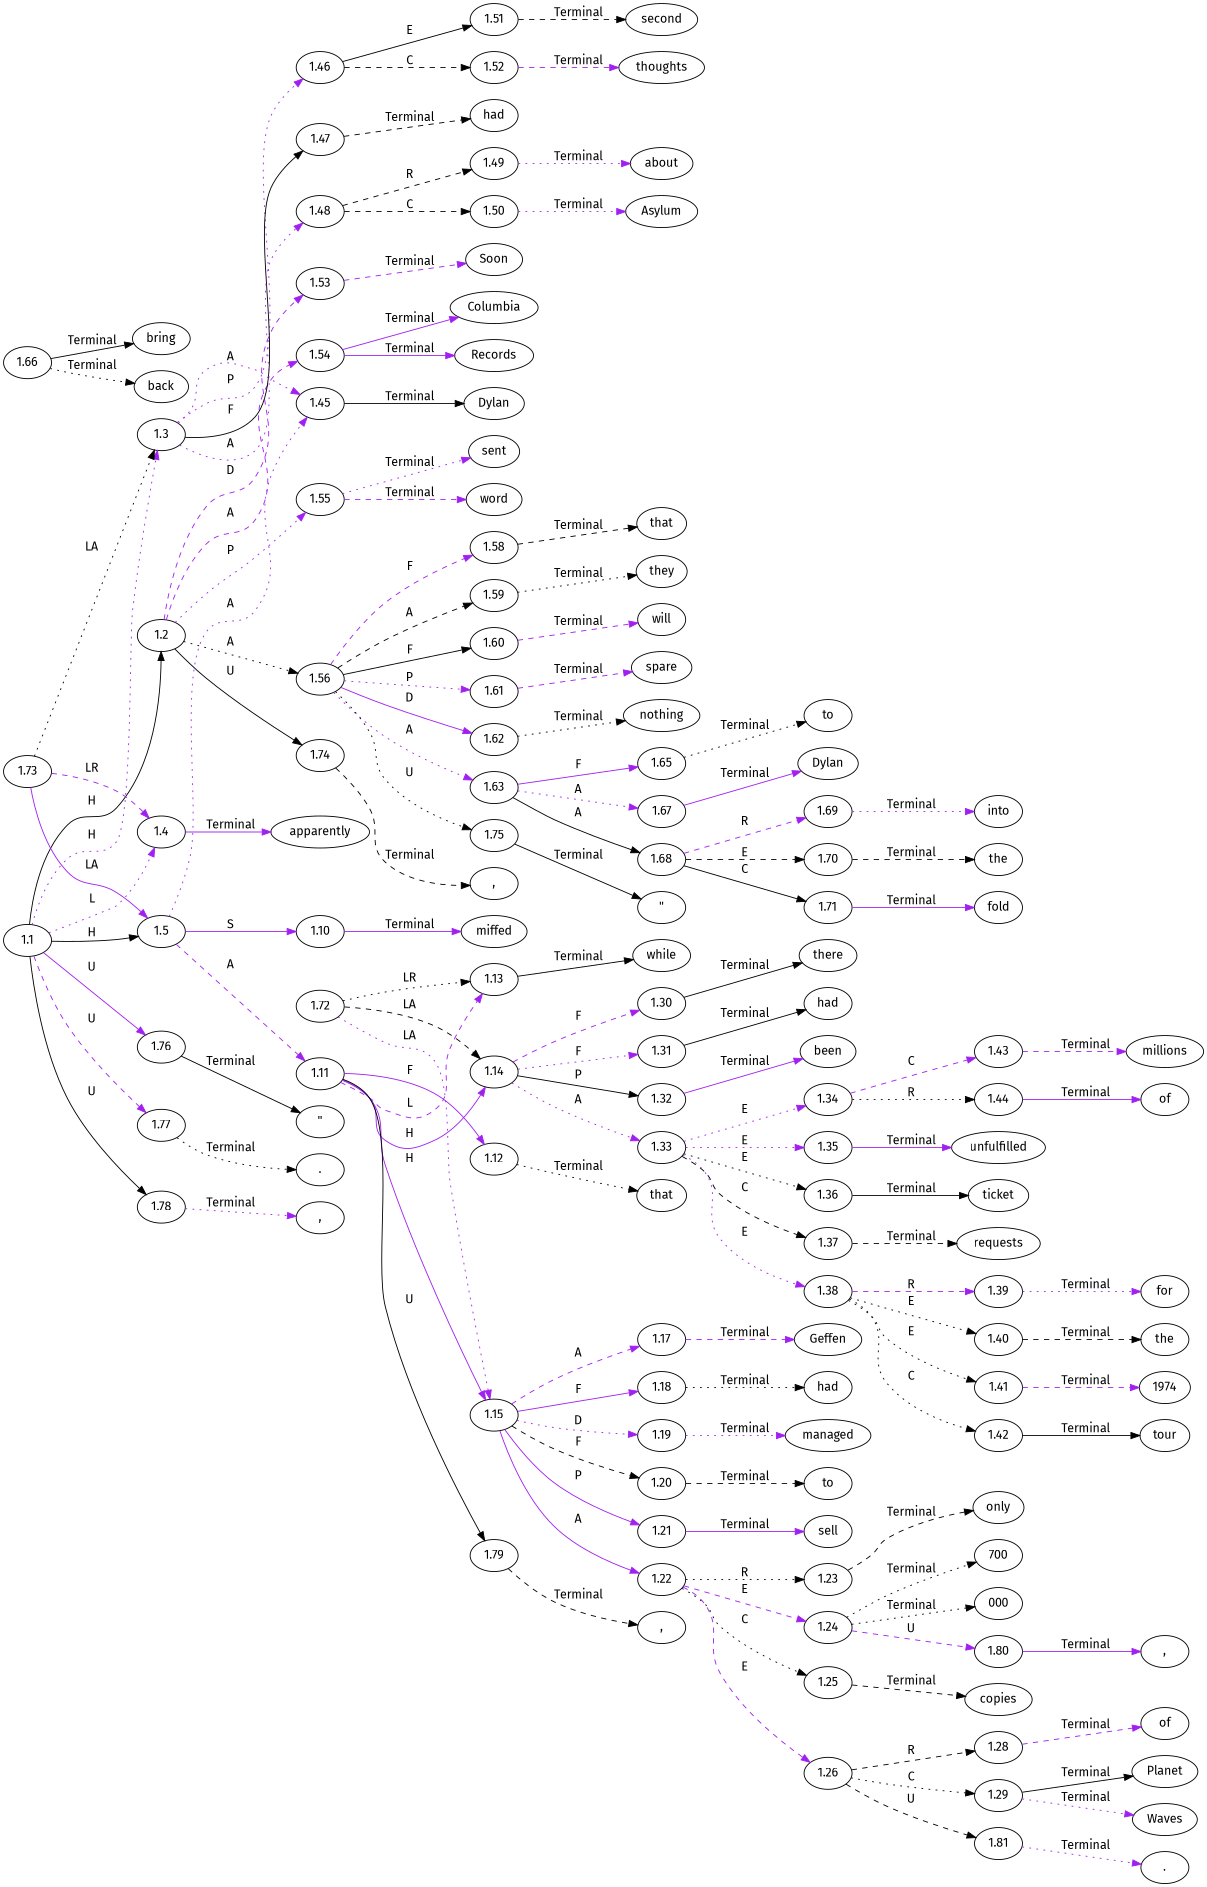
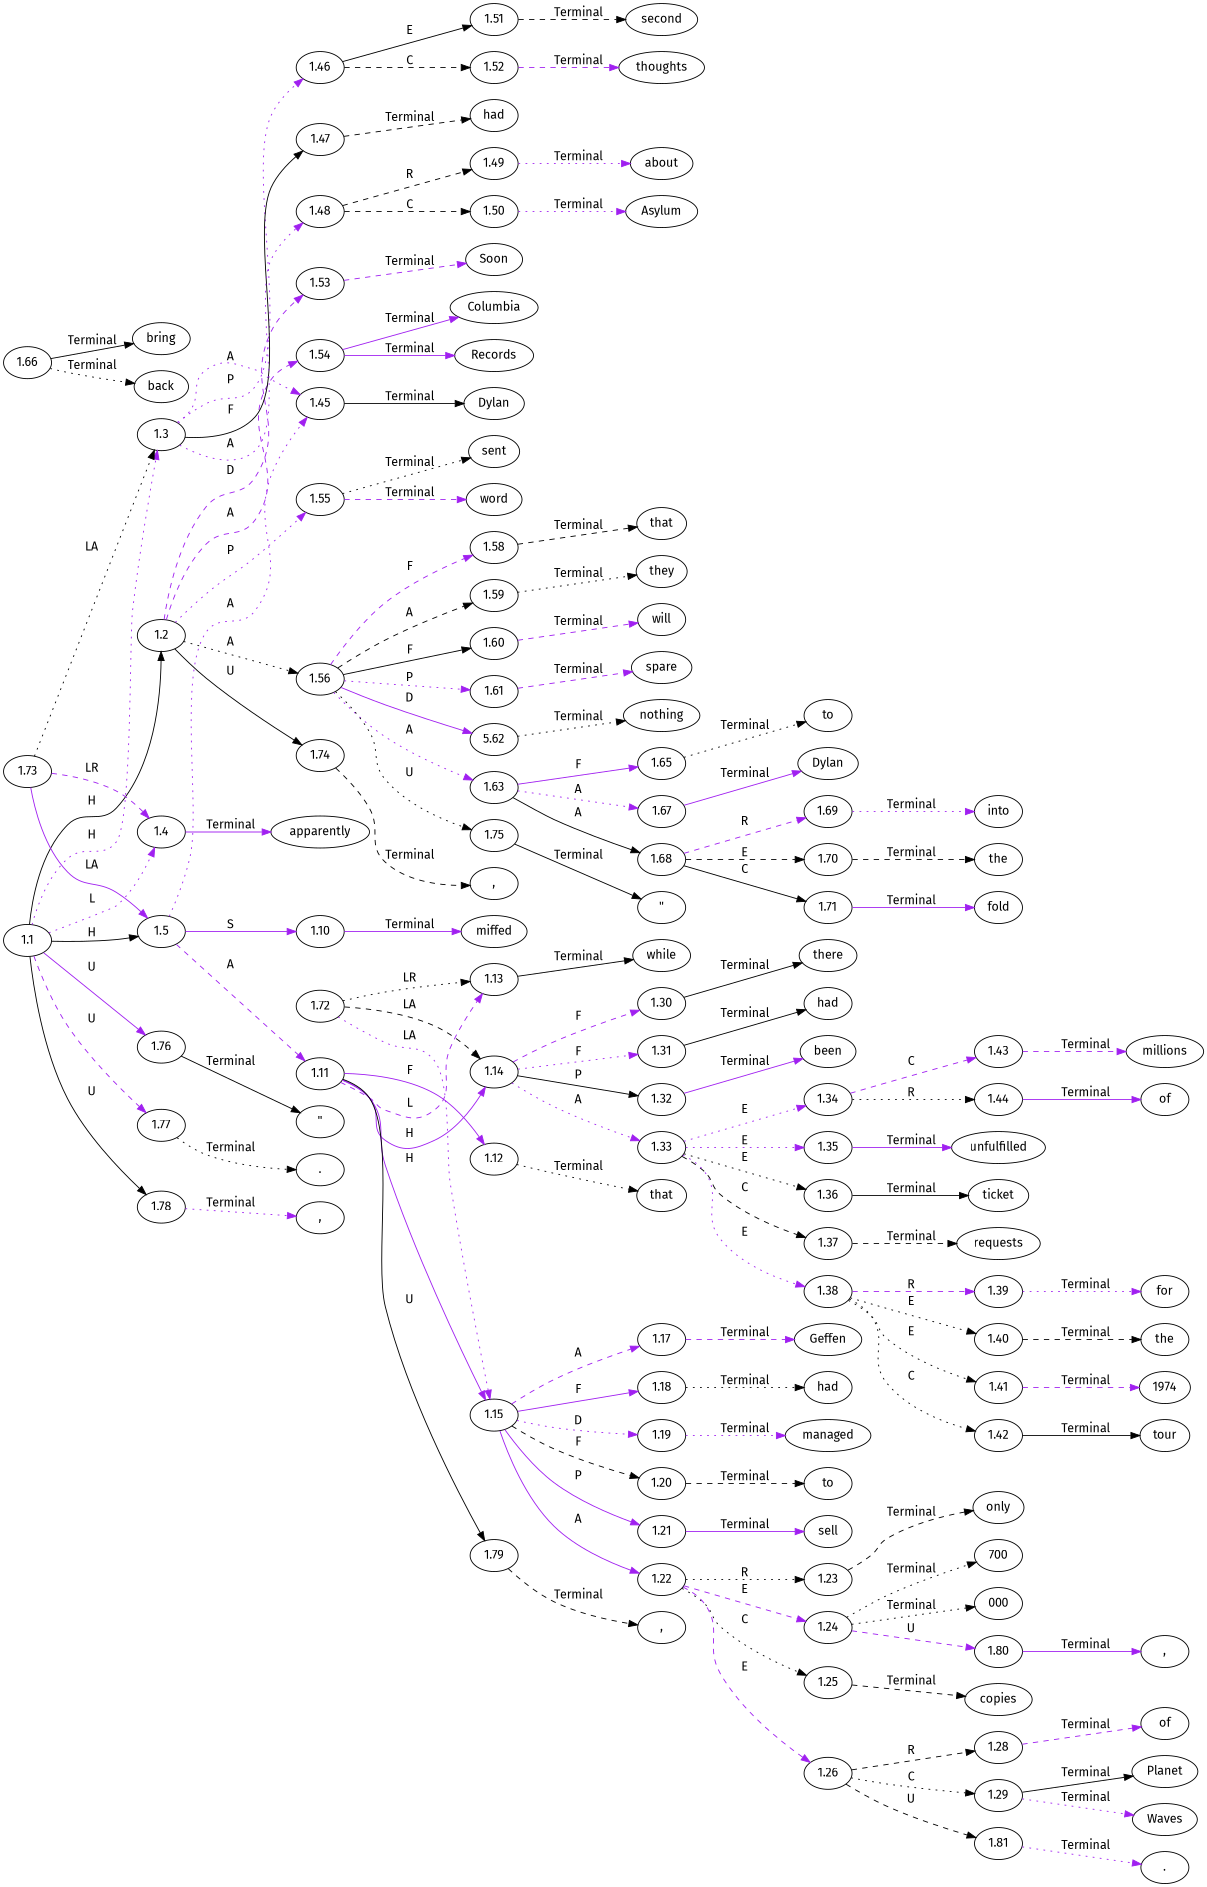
(402, 477) -> (402, 477)
(494, 740) -> (494, 740)
